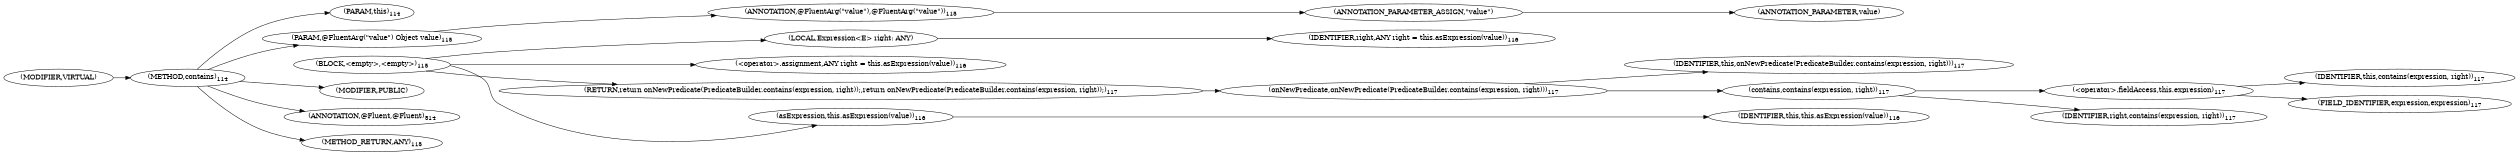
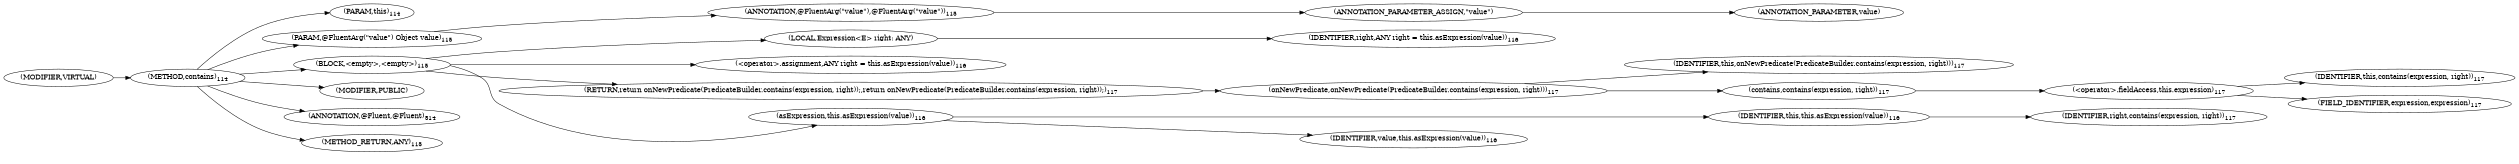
none -> (270, 72)
(1987, 102) -> (1978, 117)
none -> (1414, 139)
